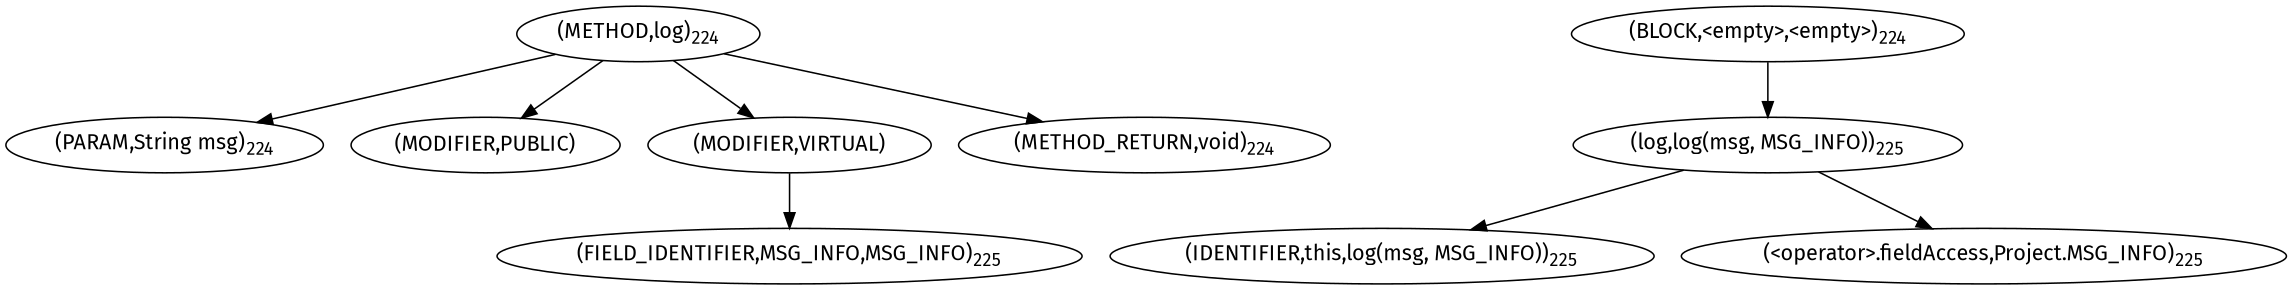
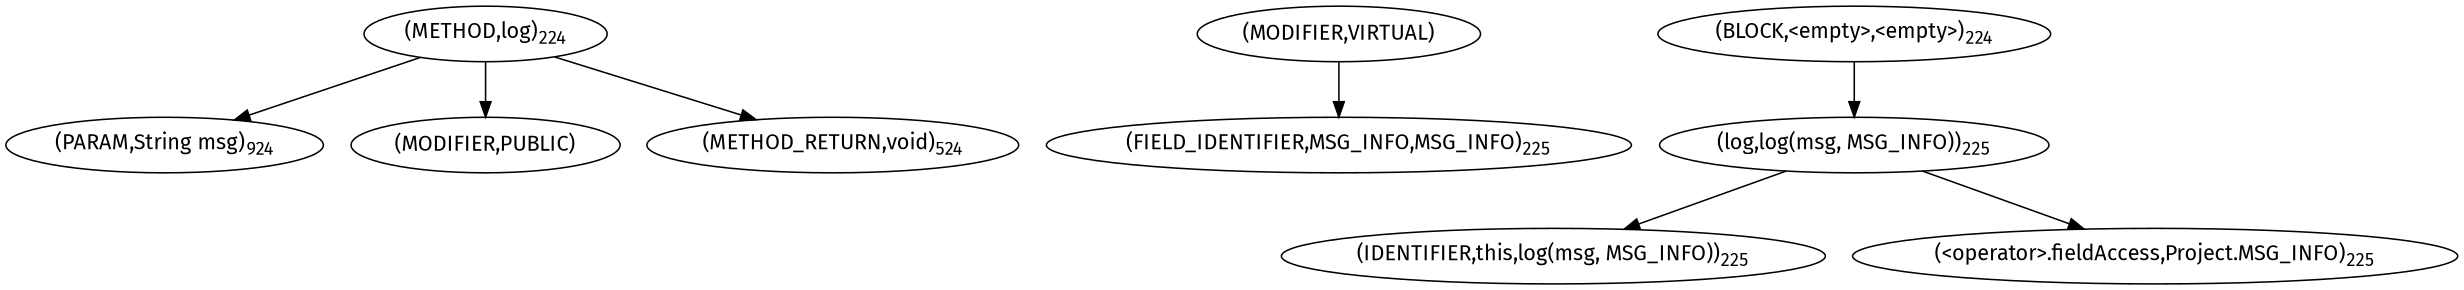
(707, 85) -> none
(260, 143) -> (260, 143)
(1261, 143) -> (949, 143)
